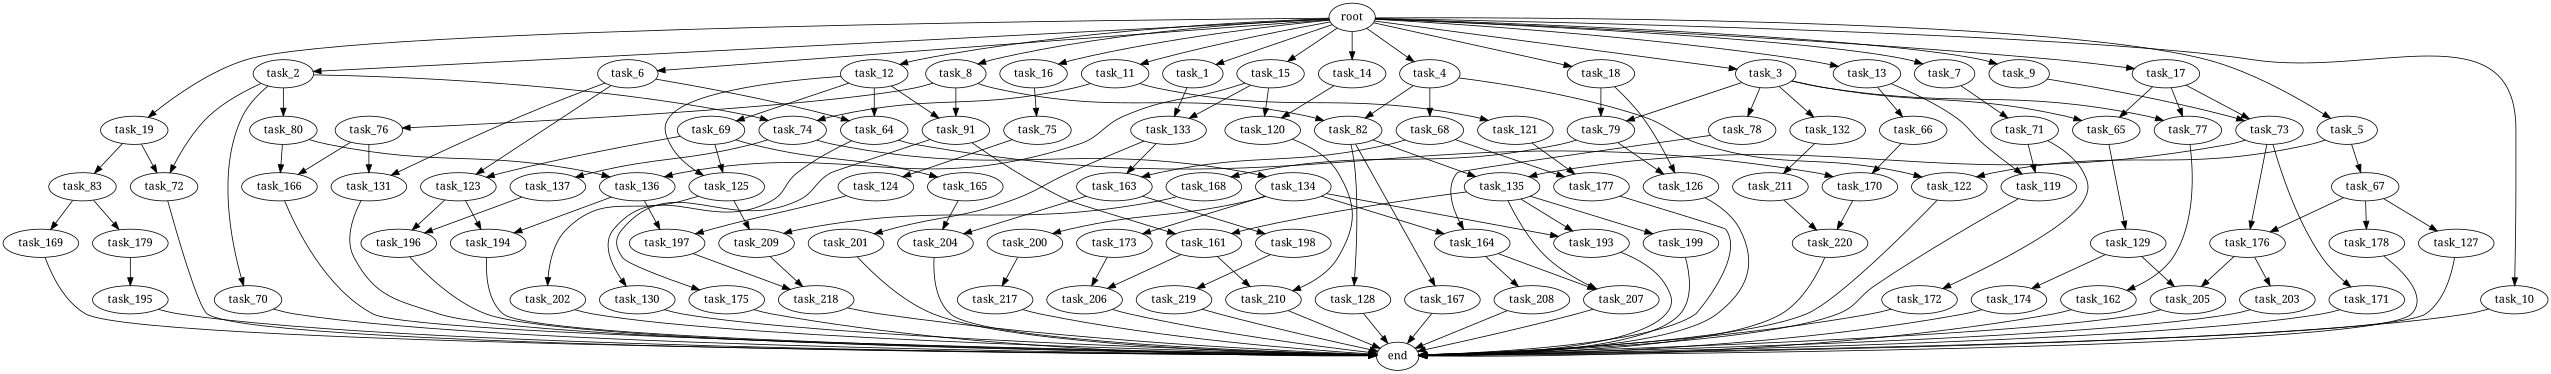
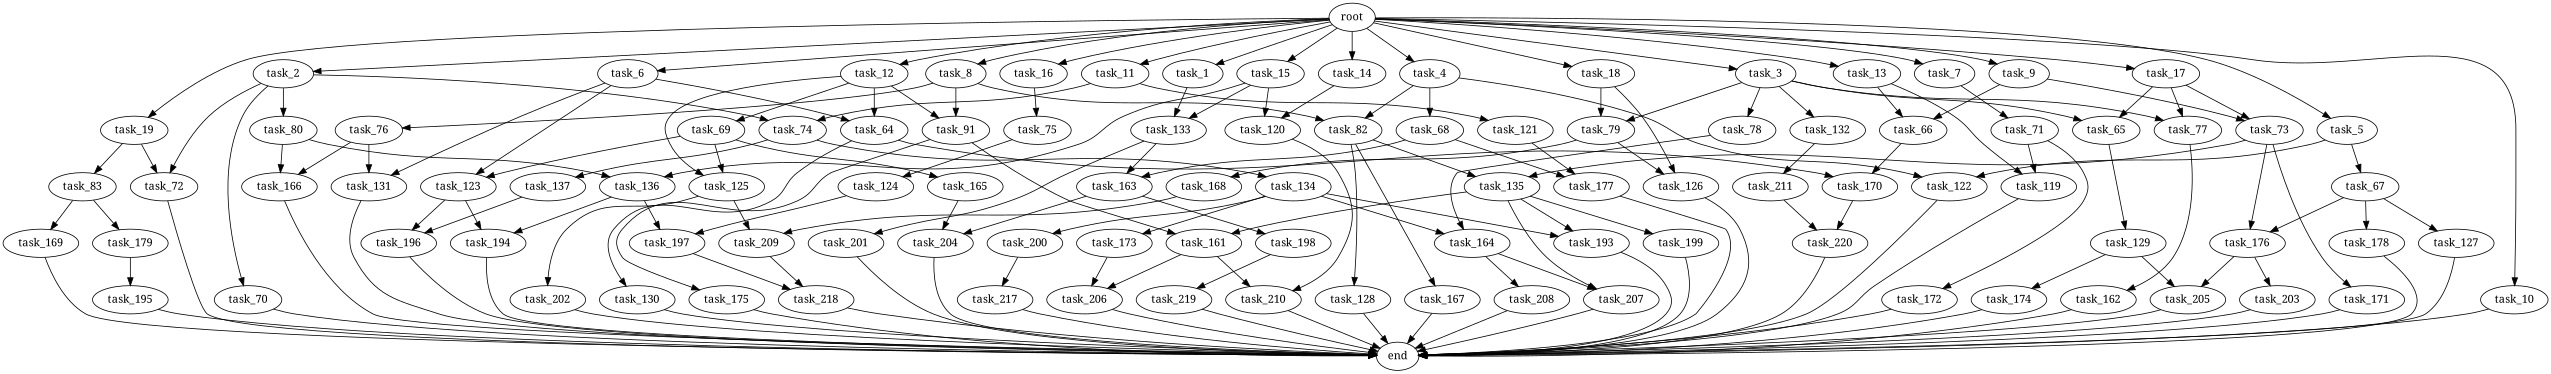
none -> (1982, 94)
